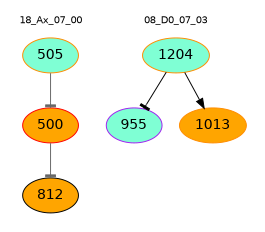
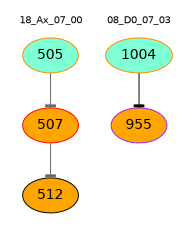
(176, 55) -> (139, 55)
(51, 125) -> (51, 125)
(134, 125) -> (139, 125)
(213, 125) -> none
(51, 195) -> (51, 195)
